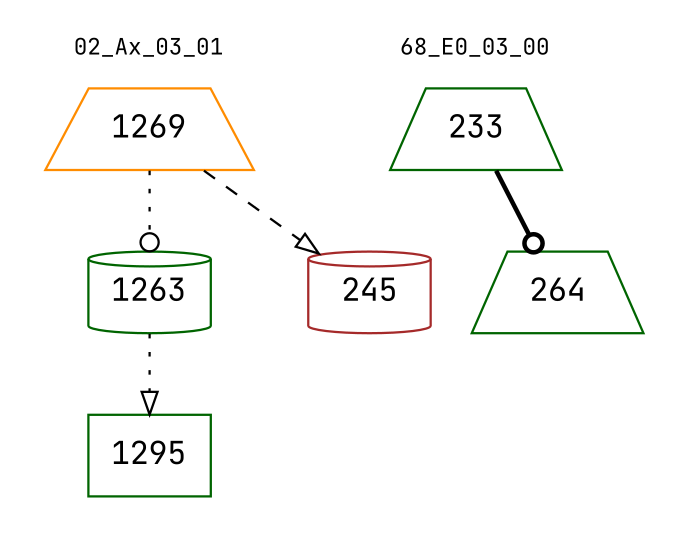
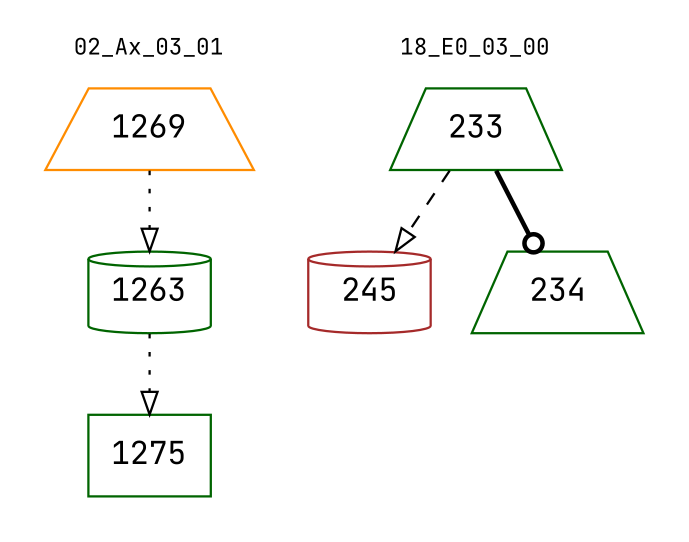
(476, 49) -> (476, 49)
(150, 202) -> (150, 202)
(252, 205) -> (429, 202)
(558, 292) -> (558, 292)
(150, 456) -> (150, 456)
